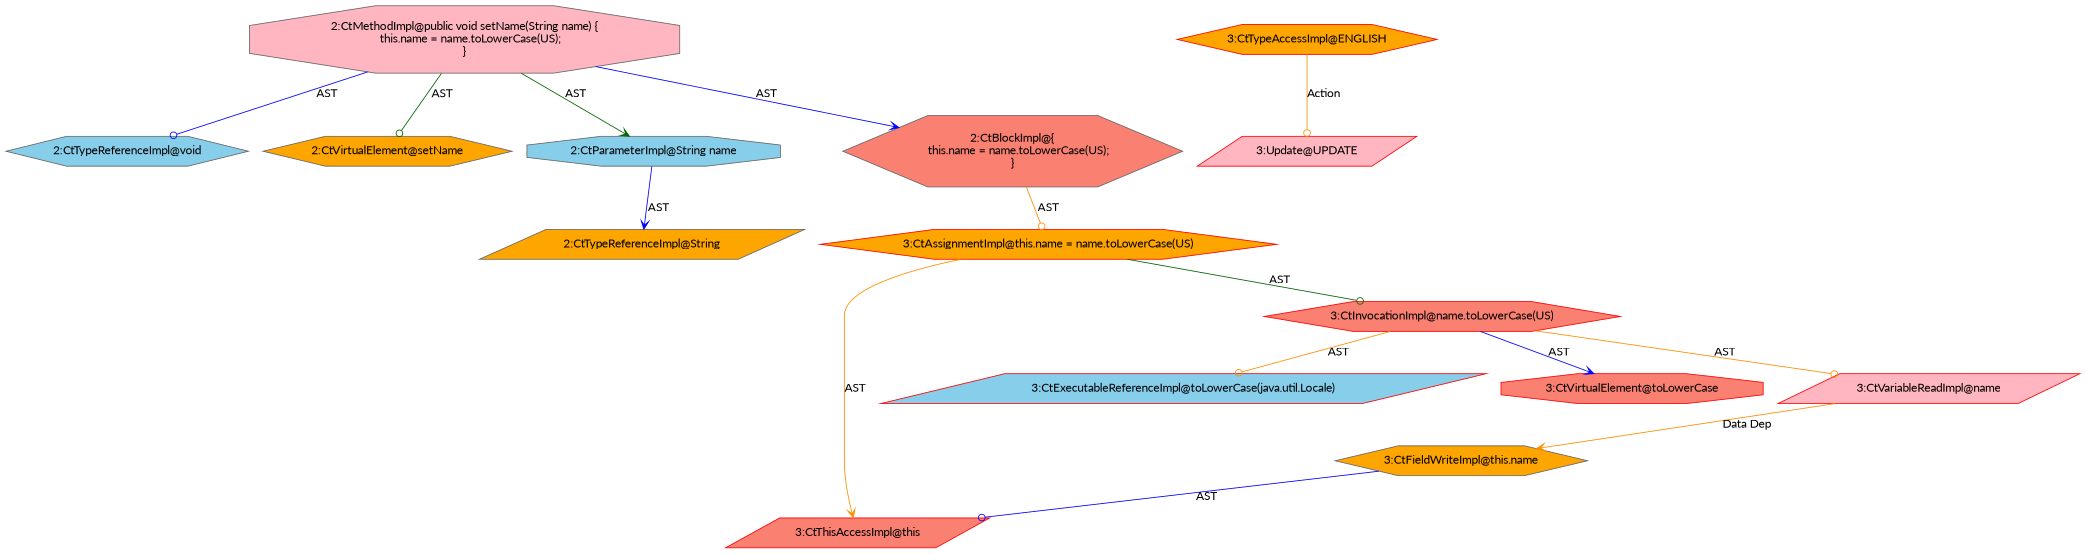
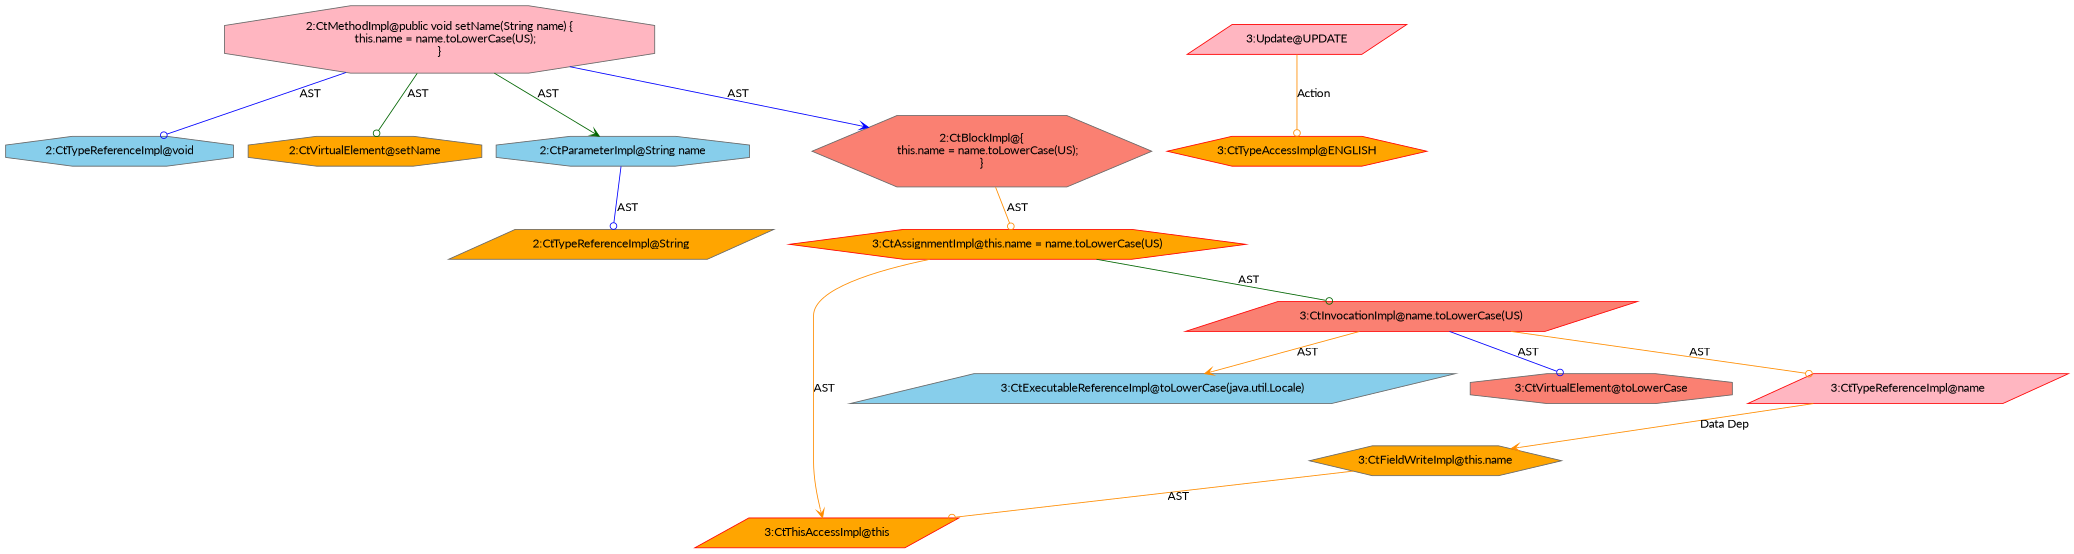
(1307, 92) -> (1297, 92)
(127, 151) -> (120, 151)
(388, 151) -> (365, 151)
(648, 194) -> (617, 194)
(1442, 316) -> (1411, 316)
(1533, 351) -> (1503, 351)
(1316, 352) -> (1286, 351)
(1183, 389) -> (1153, 389)
(1632, 389) -> (1601, 389)
(1929, 389) -> (1908, 389)
(1182, 494) -> (1154, 494)
(858, 533) -> (827, 533)
